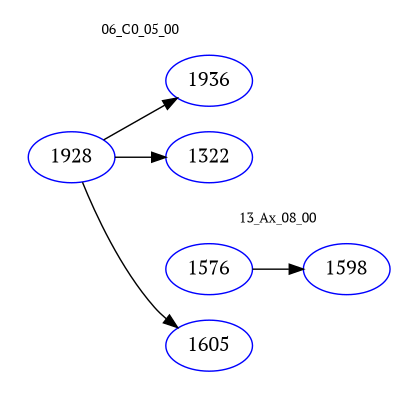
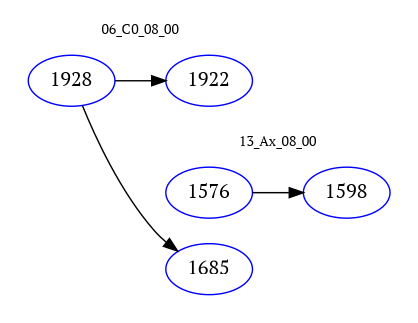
(140, 30) -> (140, 30)
(209, 81) -> none
(209, 157) -> (209, 81)
(209, 346) -> (209, 269)
